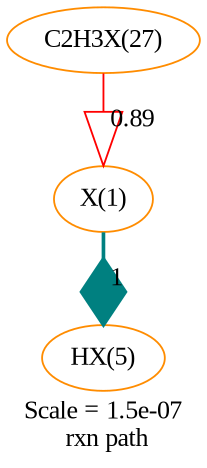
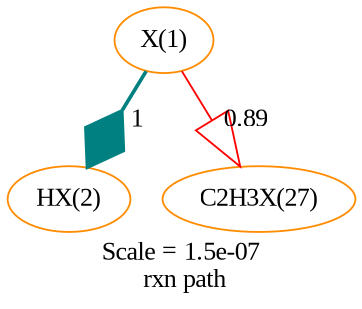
(103, 92) -> (197, 96)
(103, 358) -> (69, 199)
